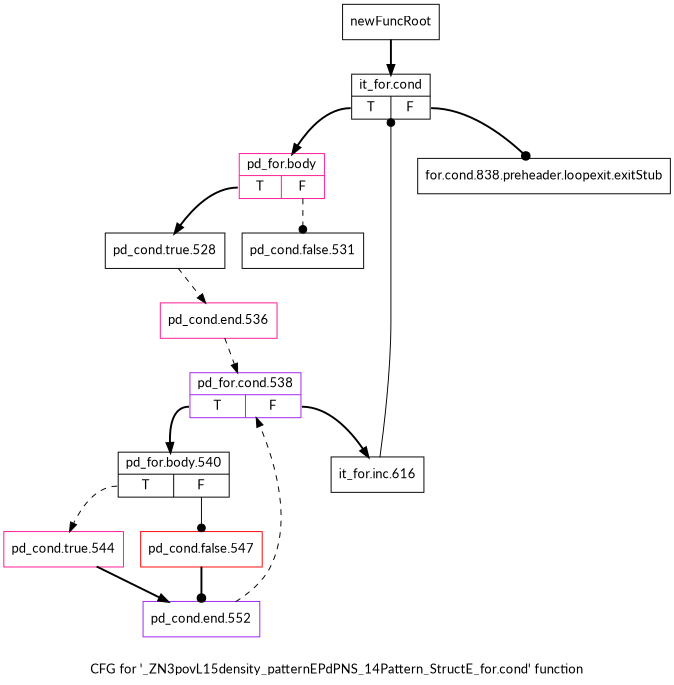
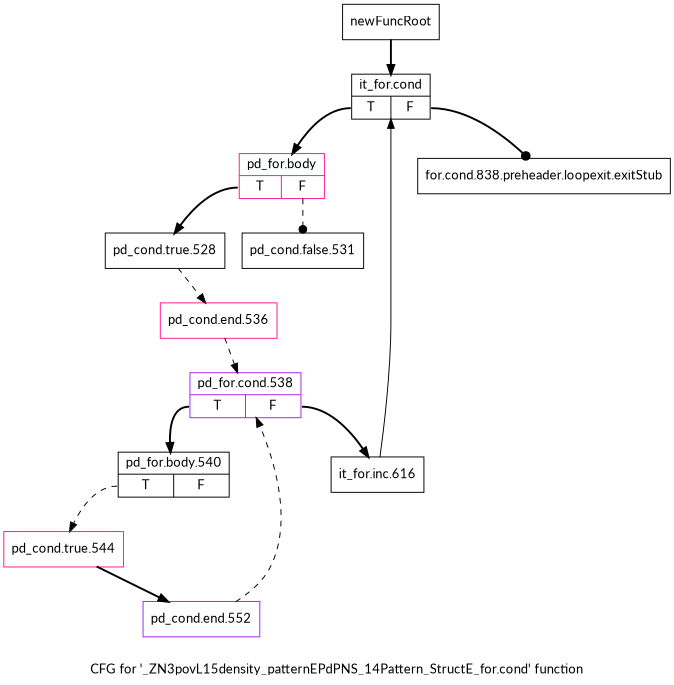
(391, 292) -> (391, 292)
(201, 549) -> none
